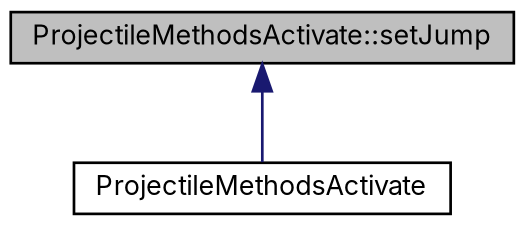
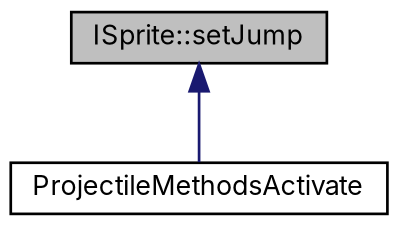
(262, 38) -> (199, 38)
